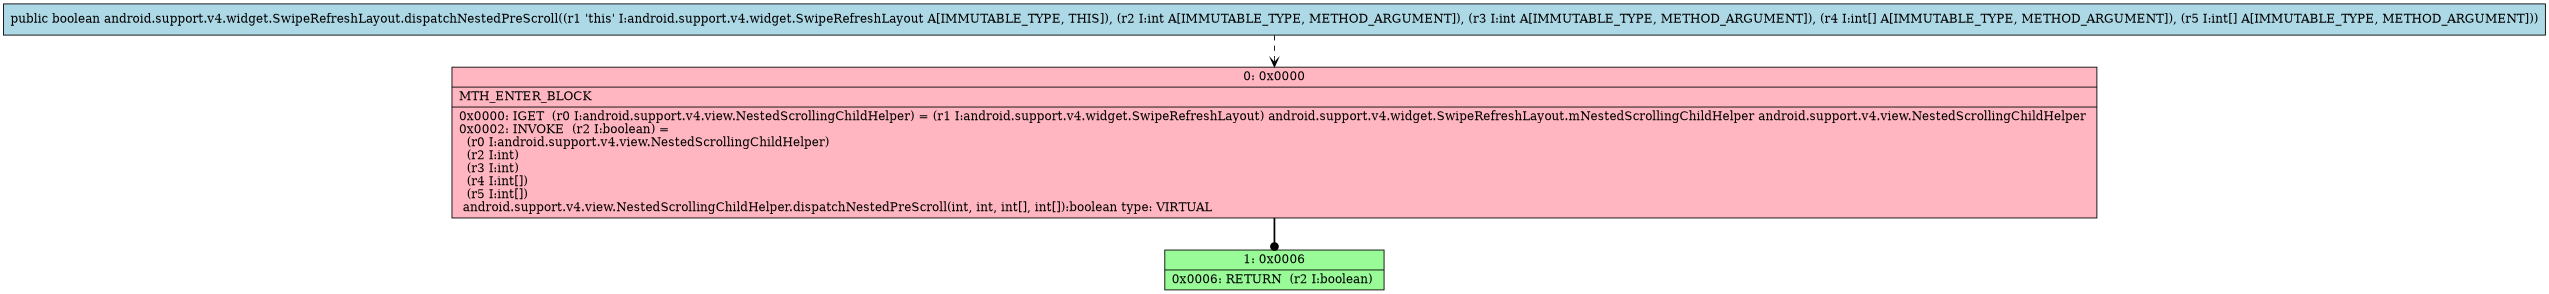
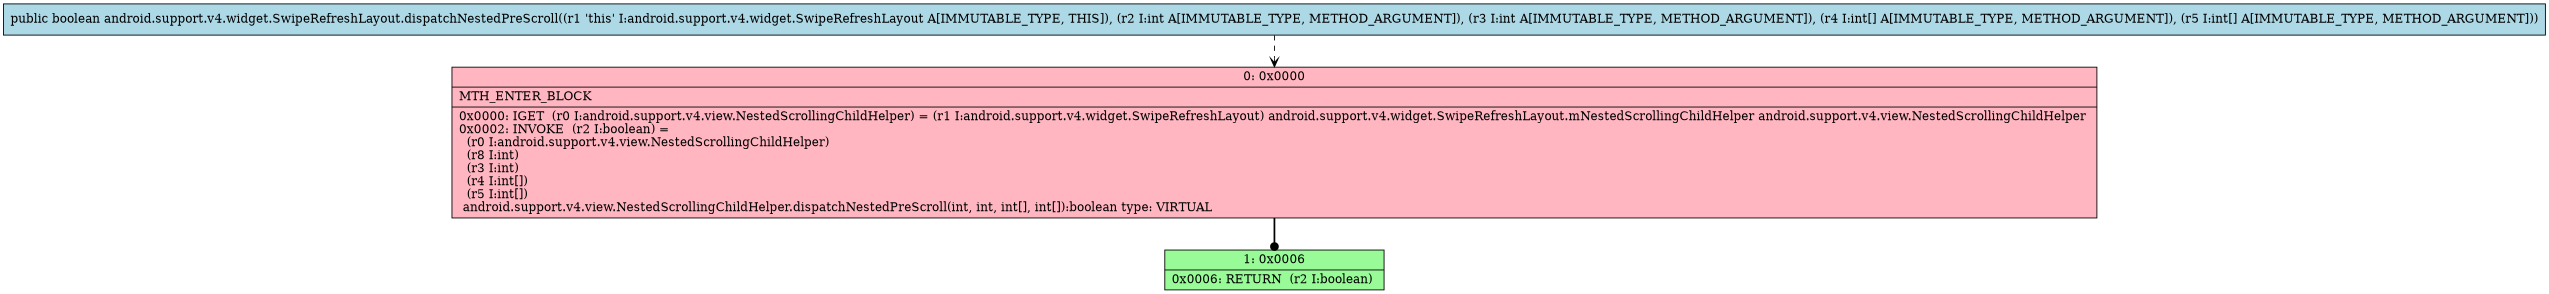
(489, 156) -> (489, 156)
